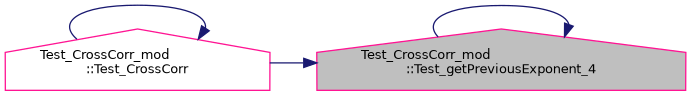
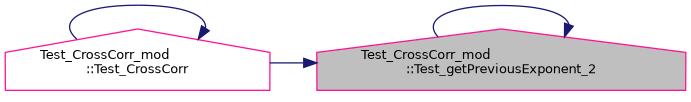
(501, 63) -> (501, 63)
